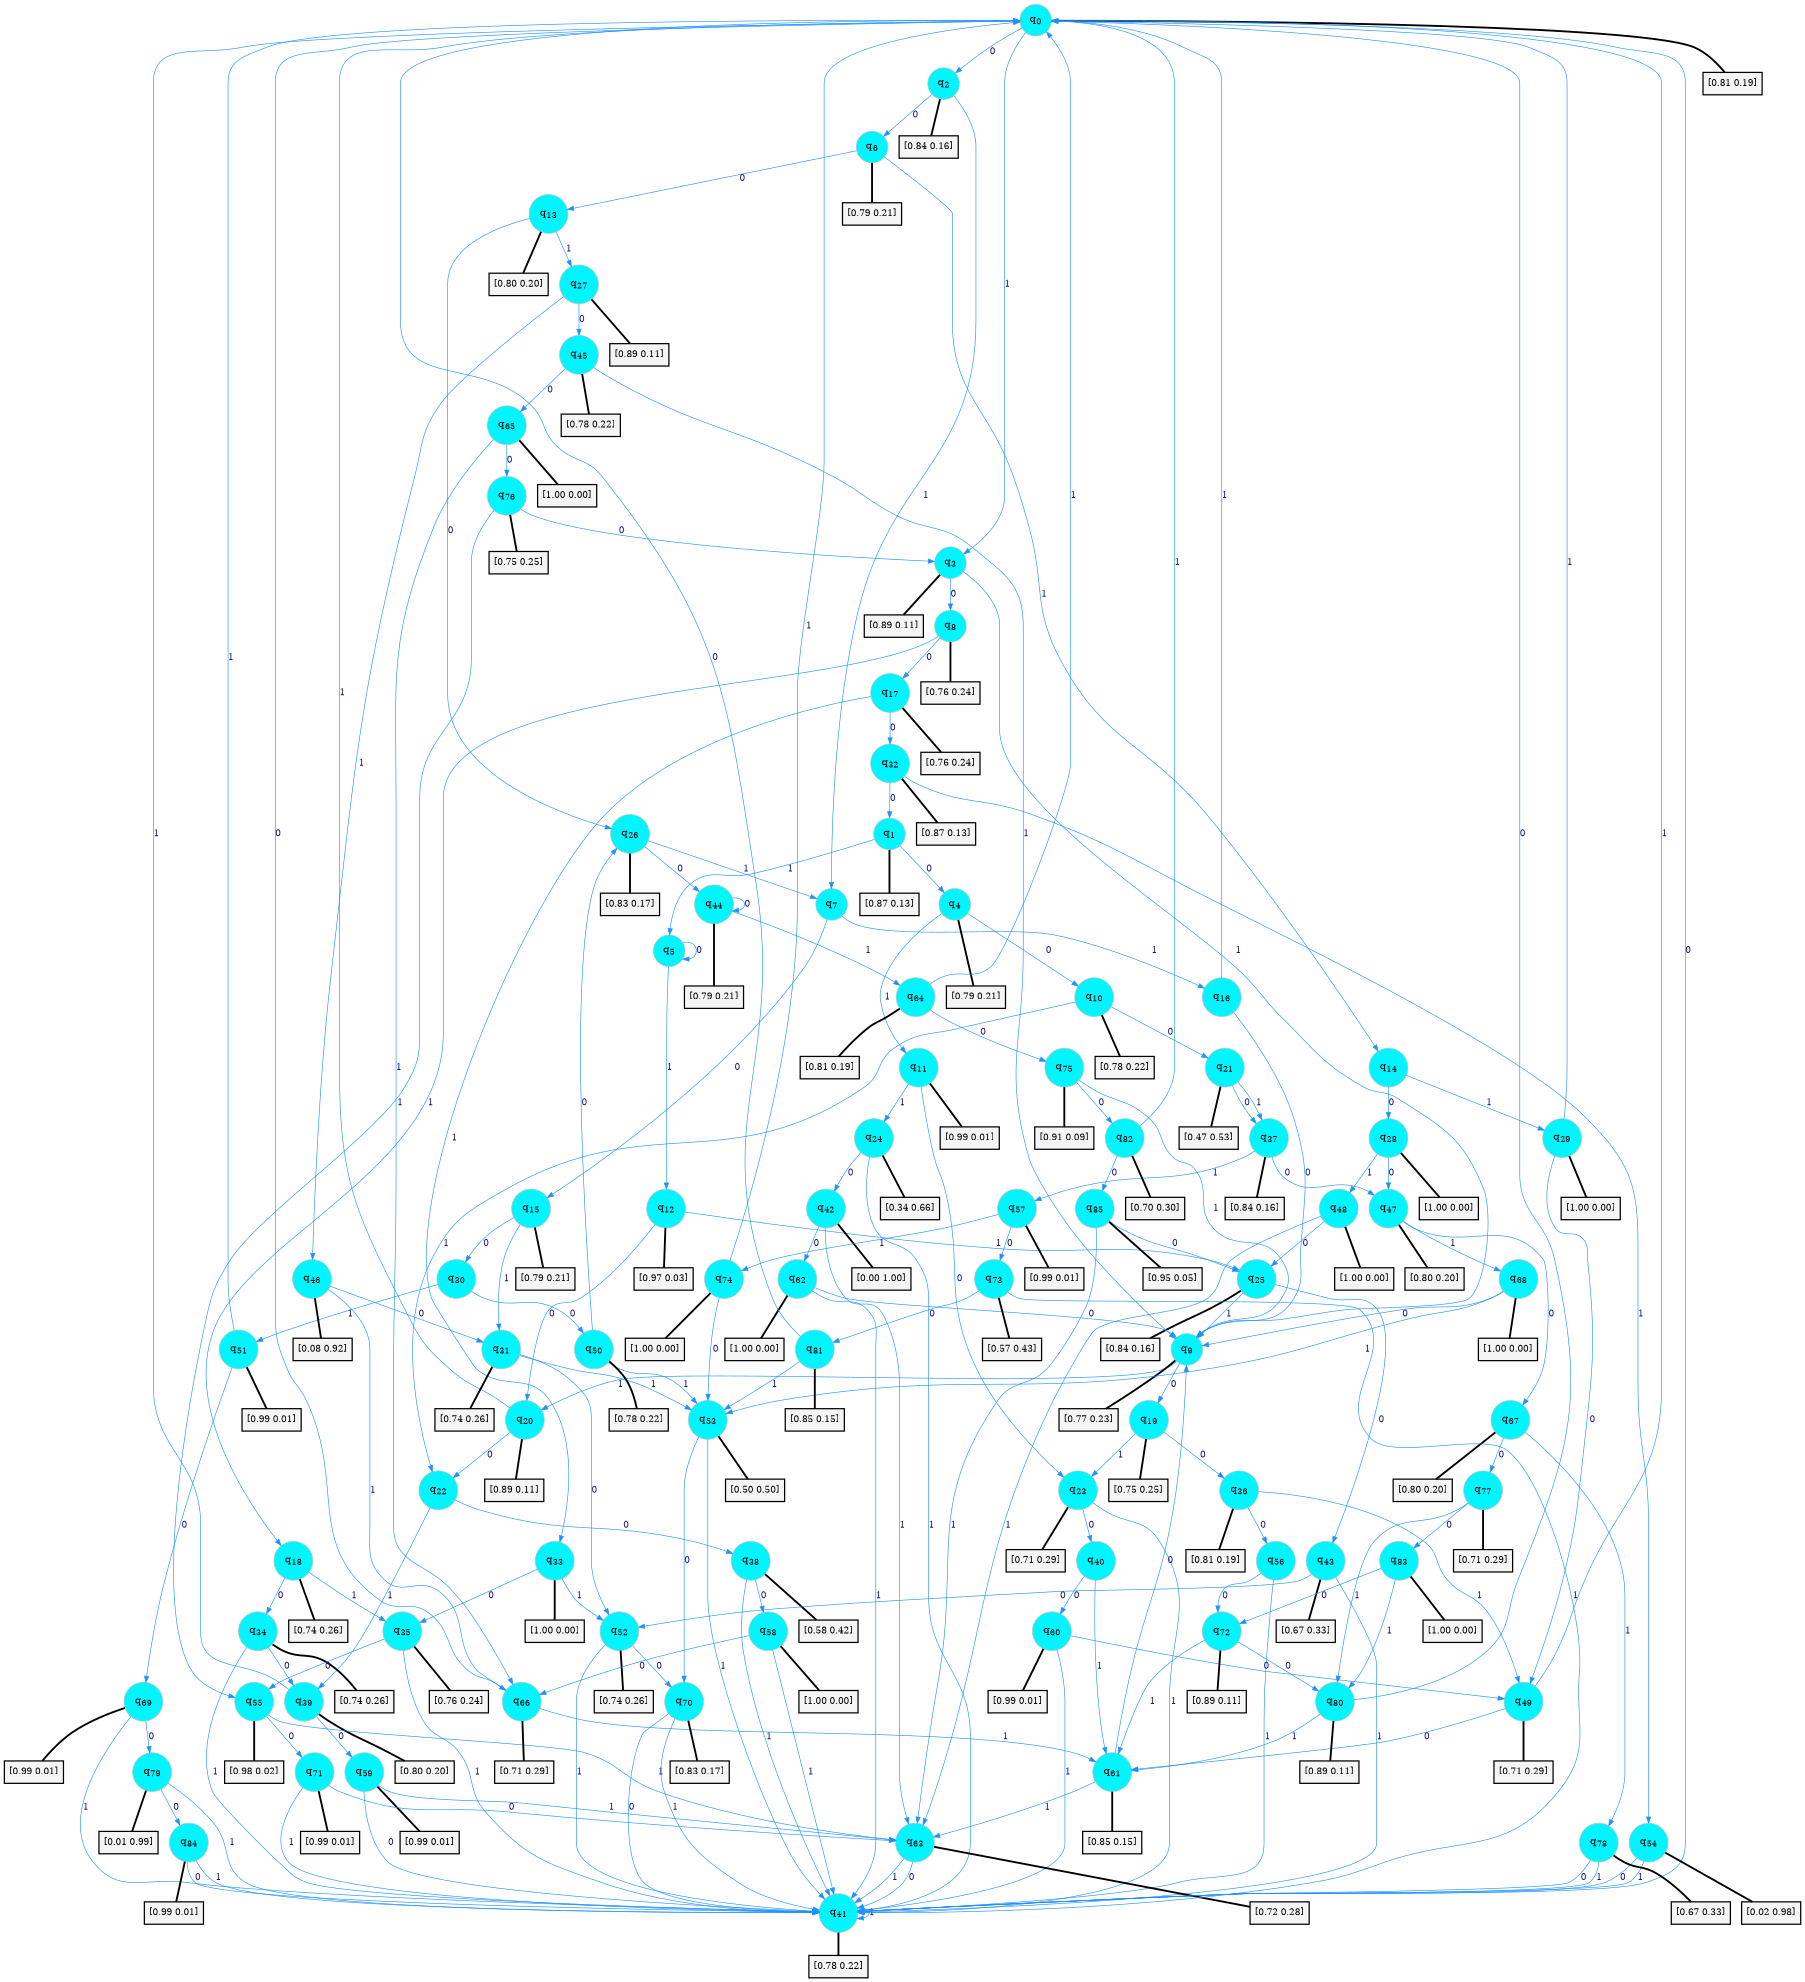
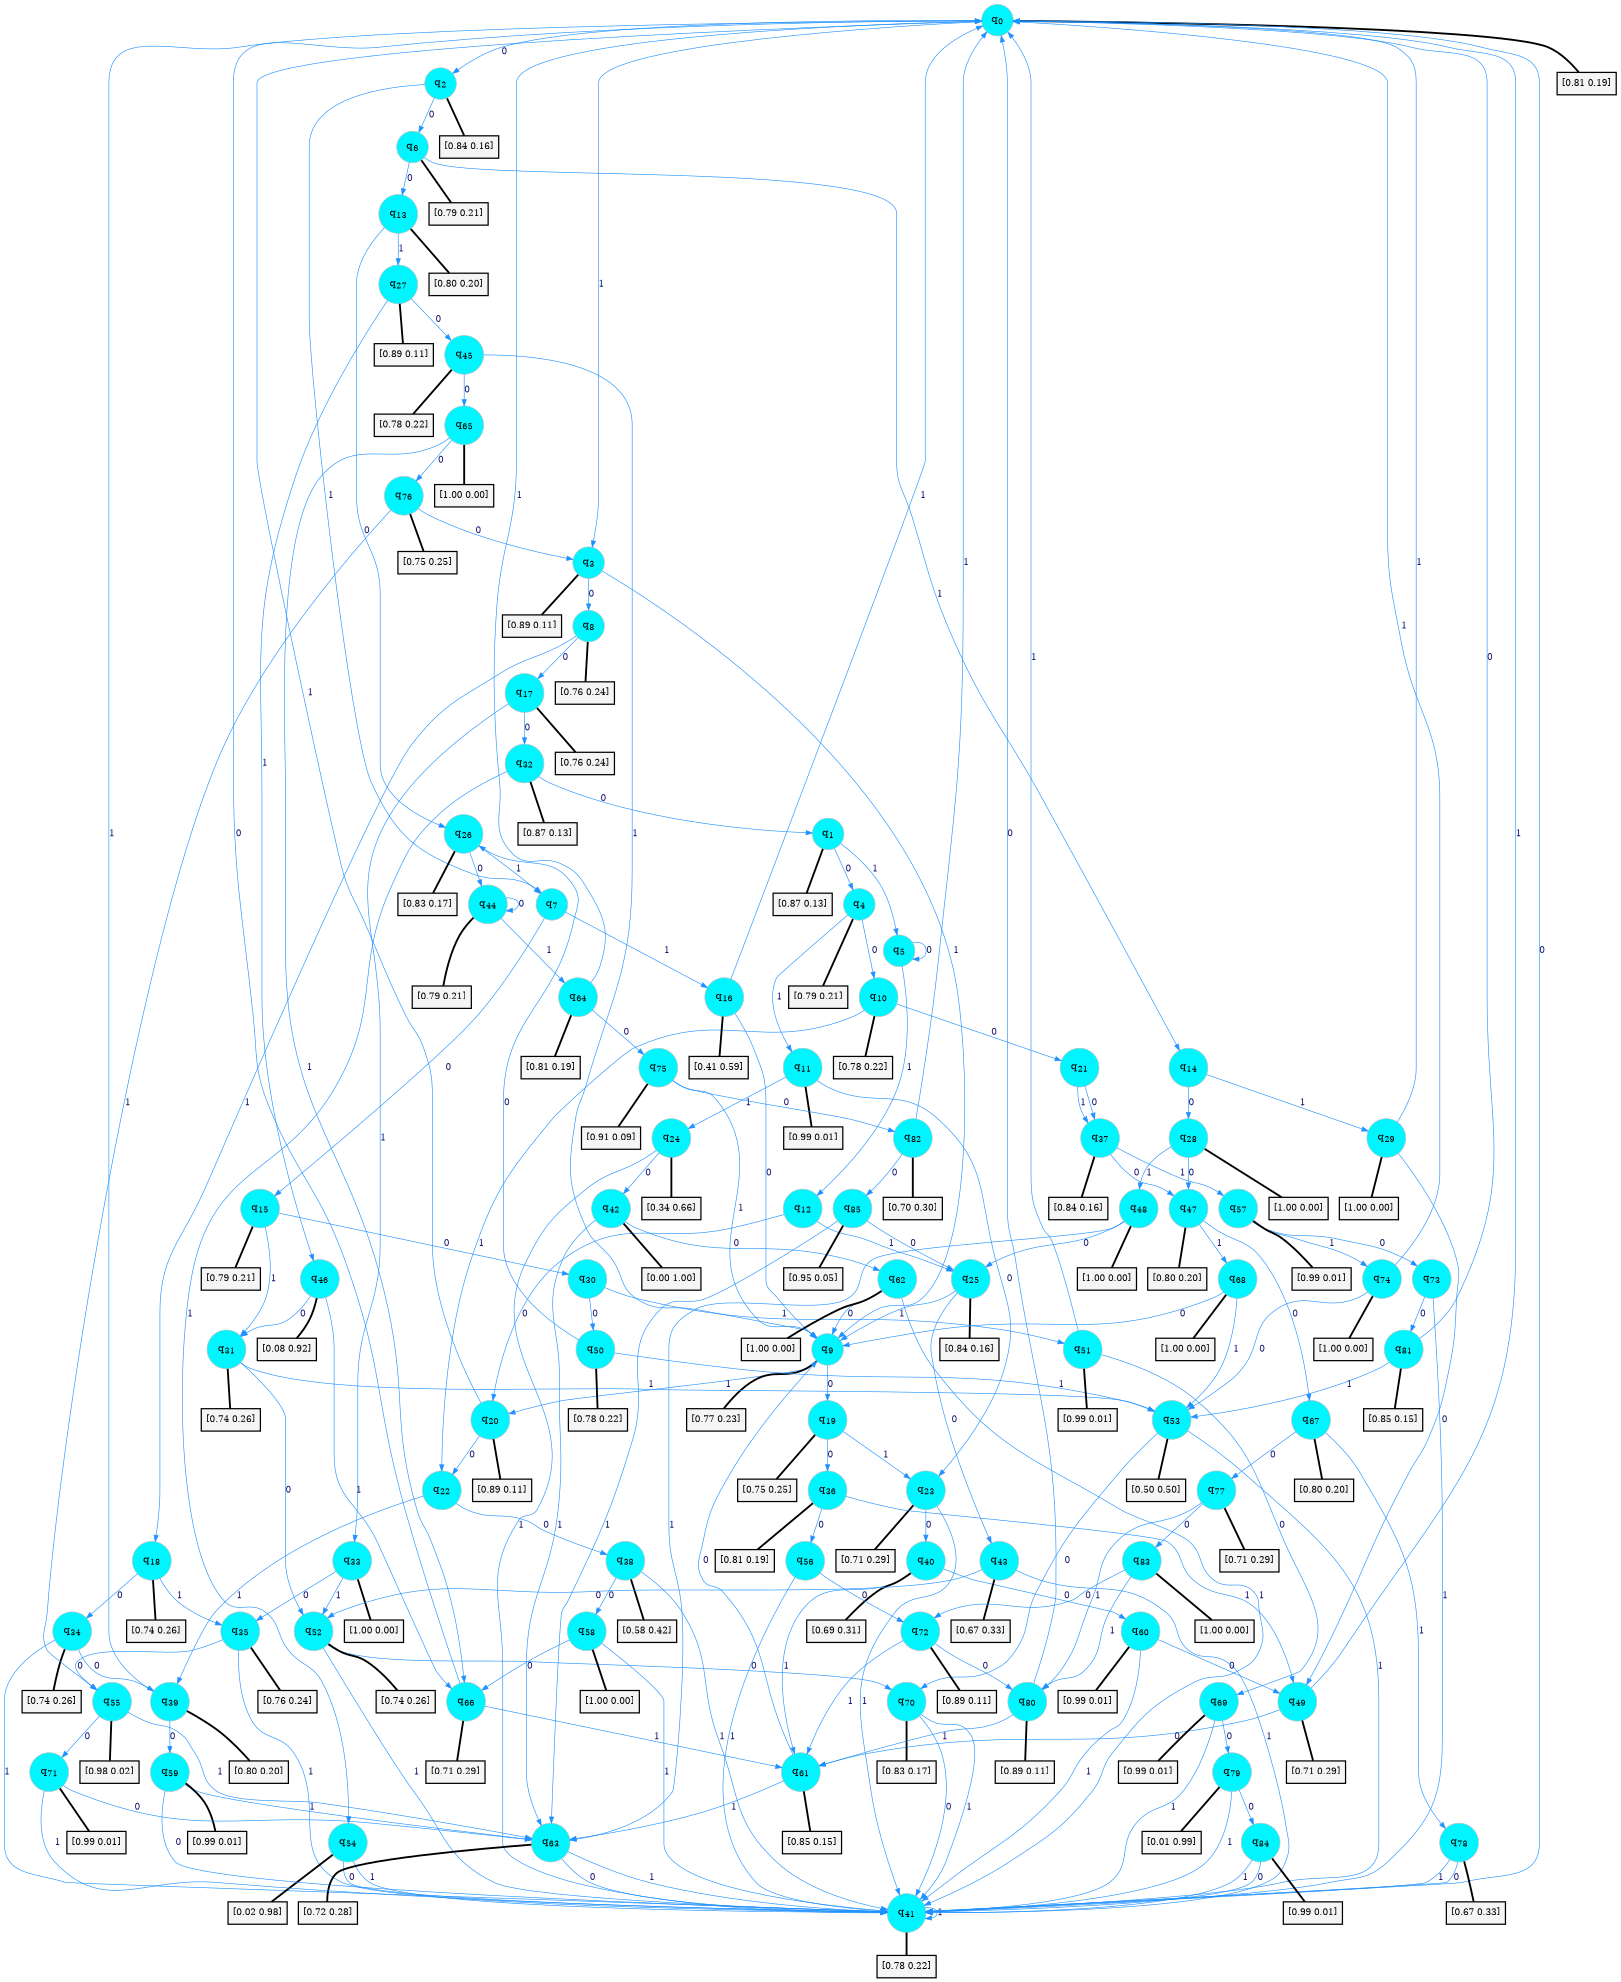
none -> (719, 1068)
(1209, 1138) -> none
(664, 1279) -> none
(1012, 1349) -> none
none -> (836, 1631)
